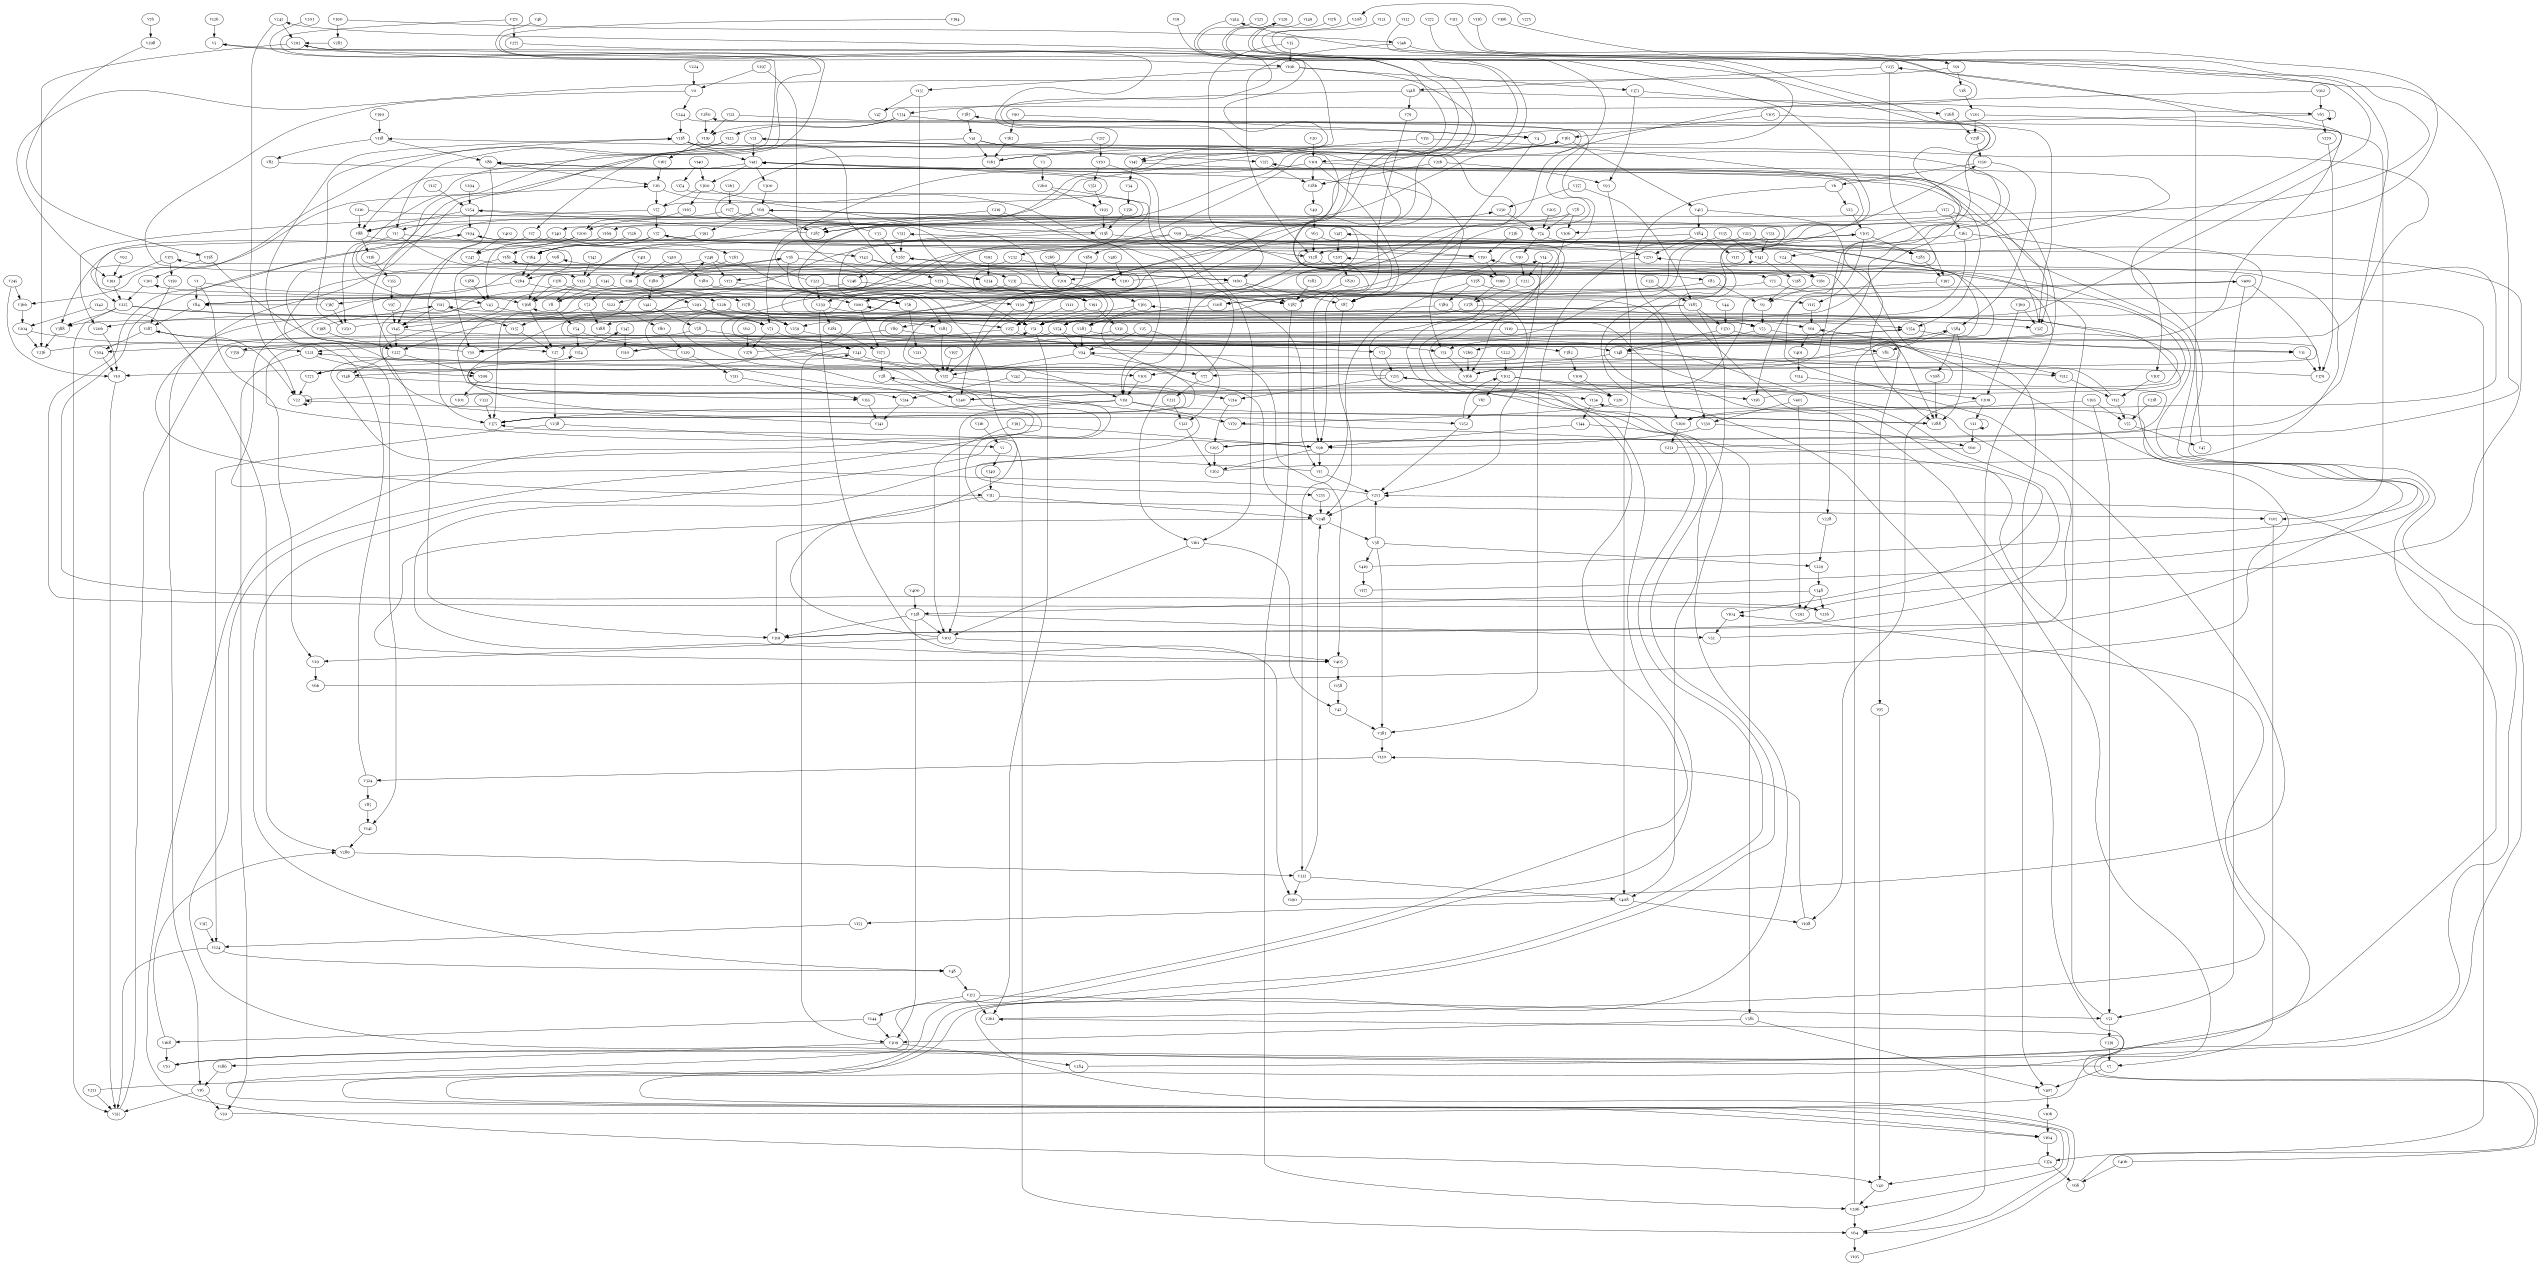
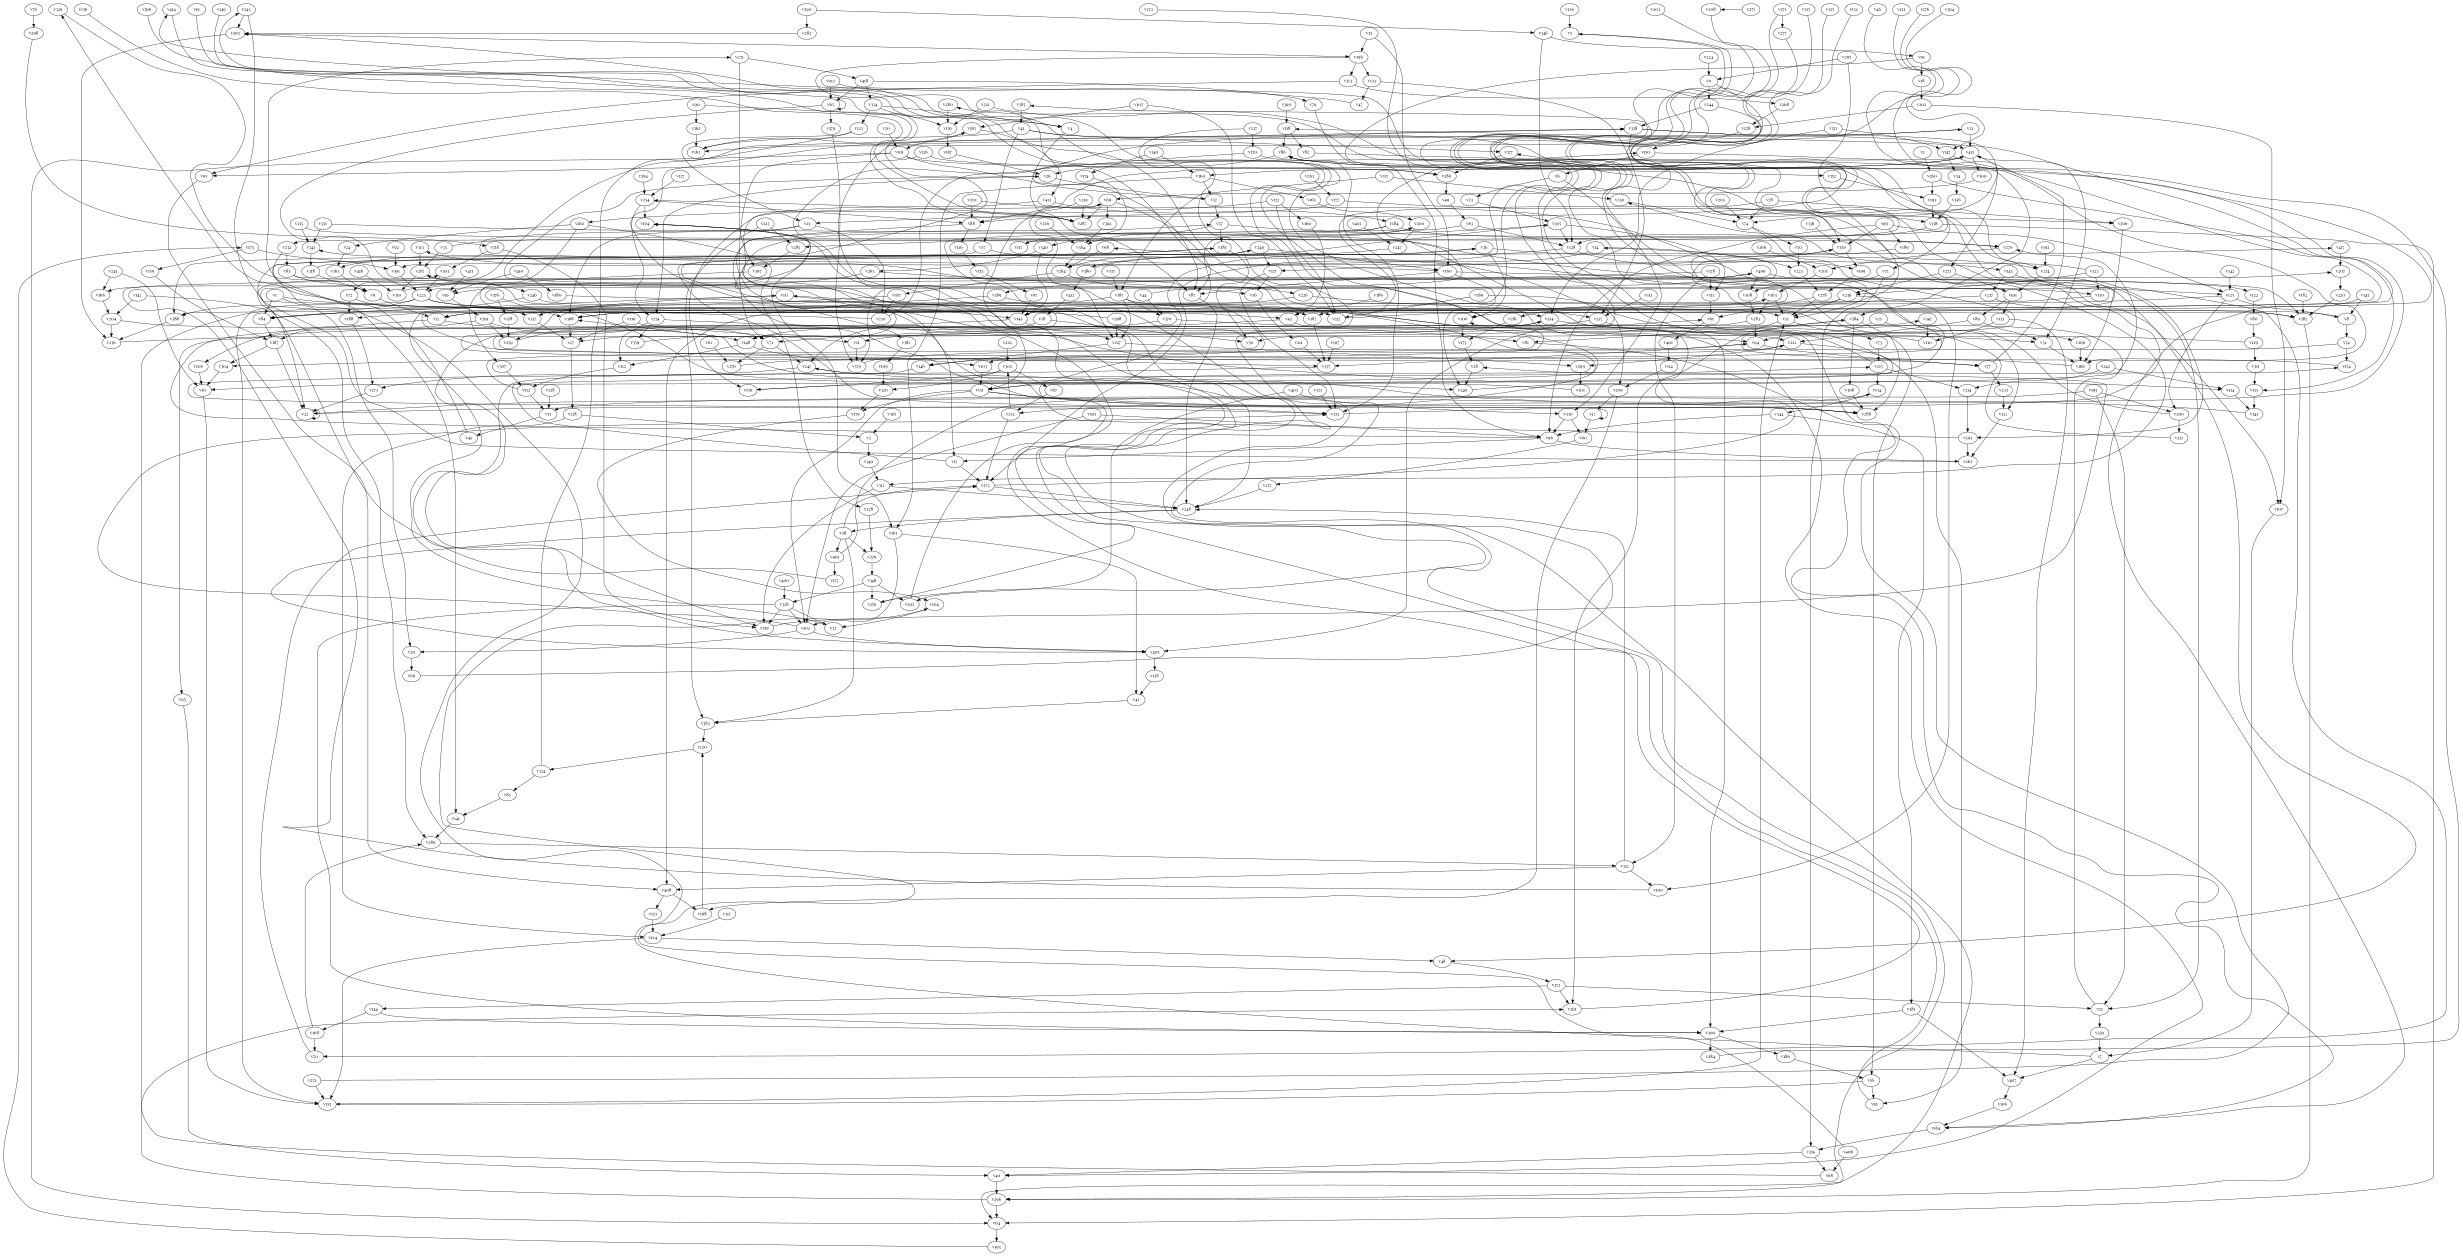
(329, 224) -> none
(1350, 281) -> (2340, 295)
